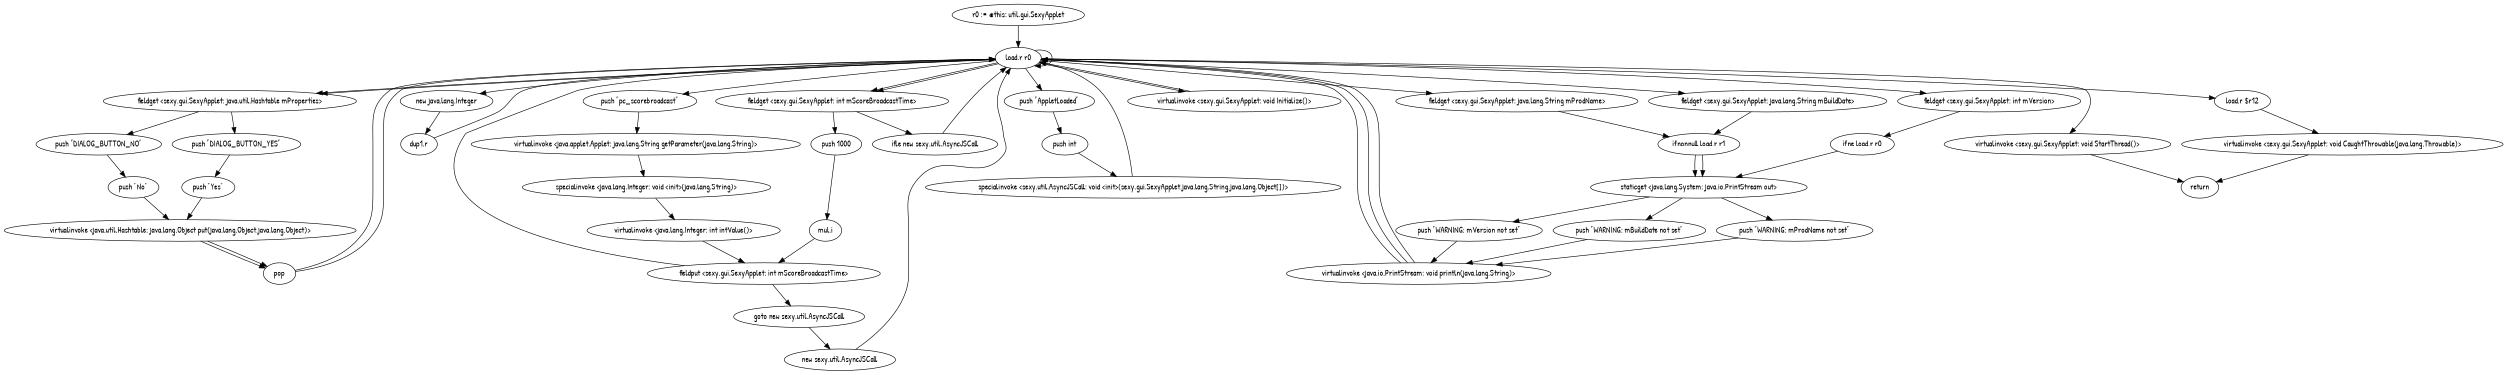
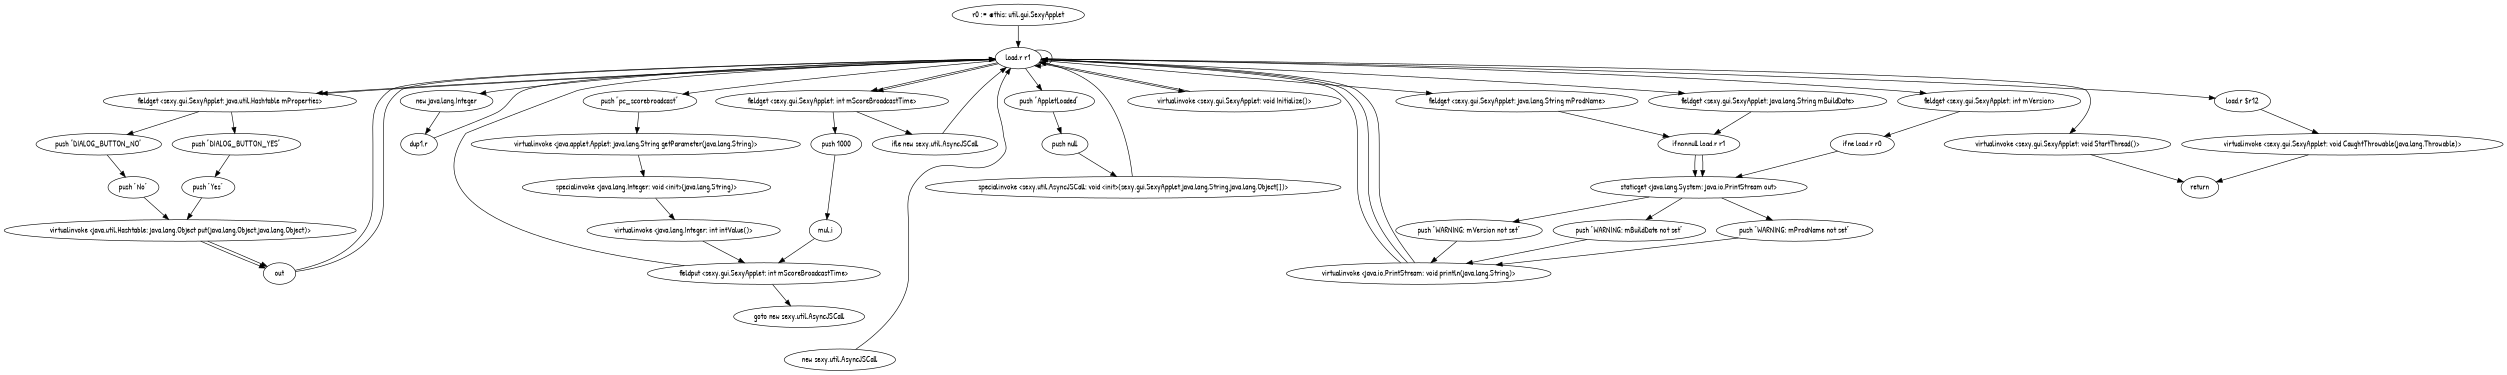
(1018, 58) -> (1018, 58)
(1065, 144) -> (1065, 144)
(280, 274) -> (280, 274)
(817, 336) -> none
